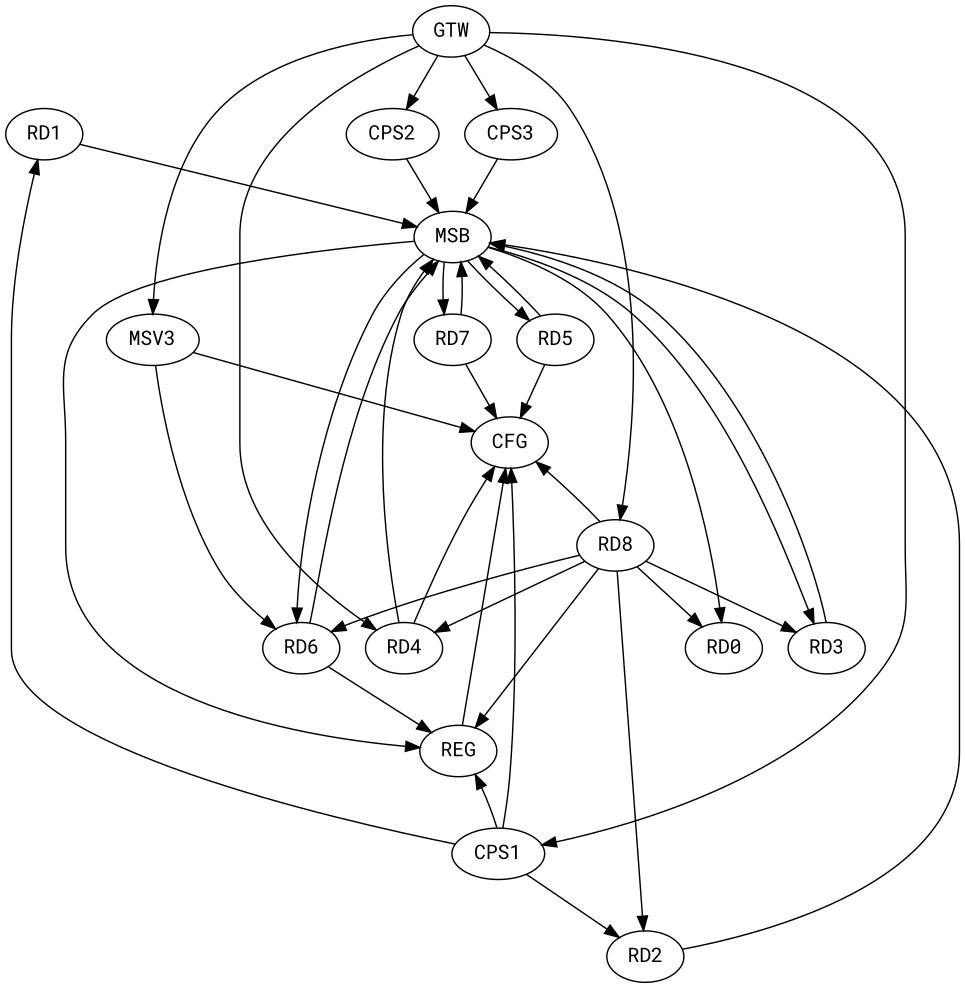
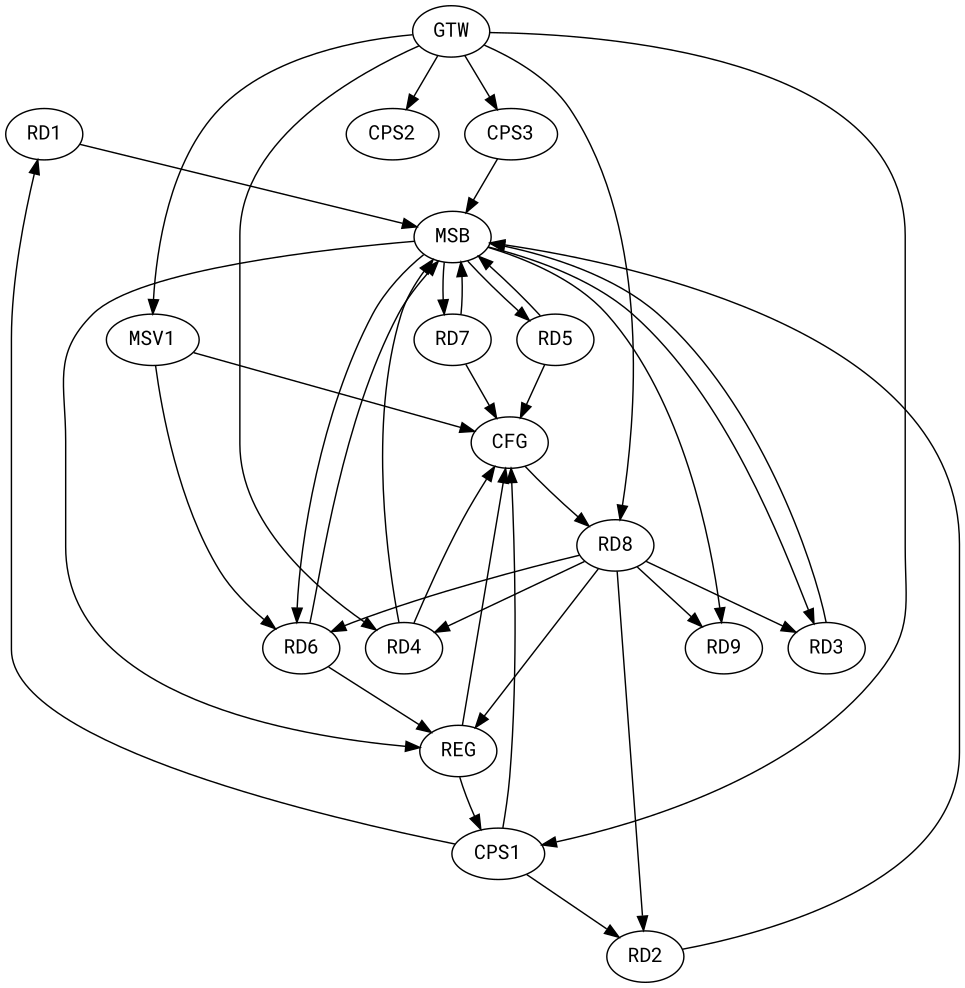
(419, 179) -> none
(153, 340) -> (153, 340)
(574, 496) -> (551, 492)
(724, 648) -> (724, 648)
(490, 807) -> (467, 797)
